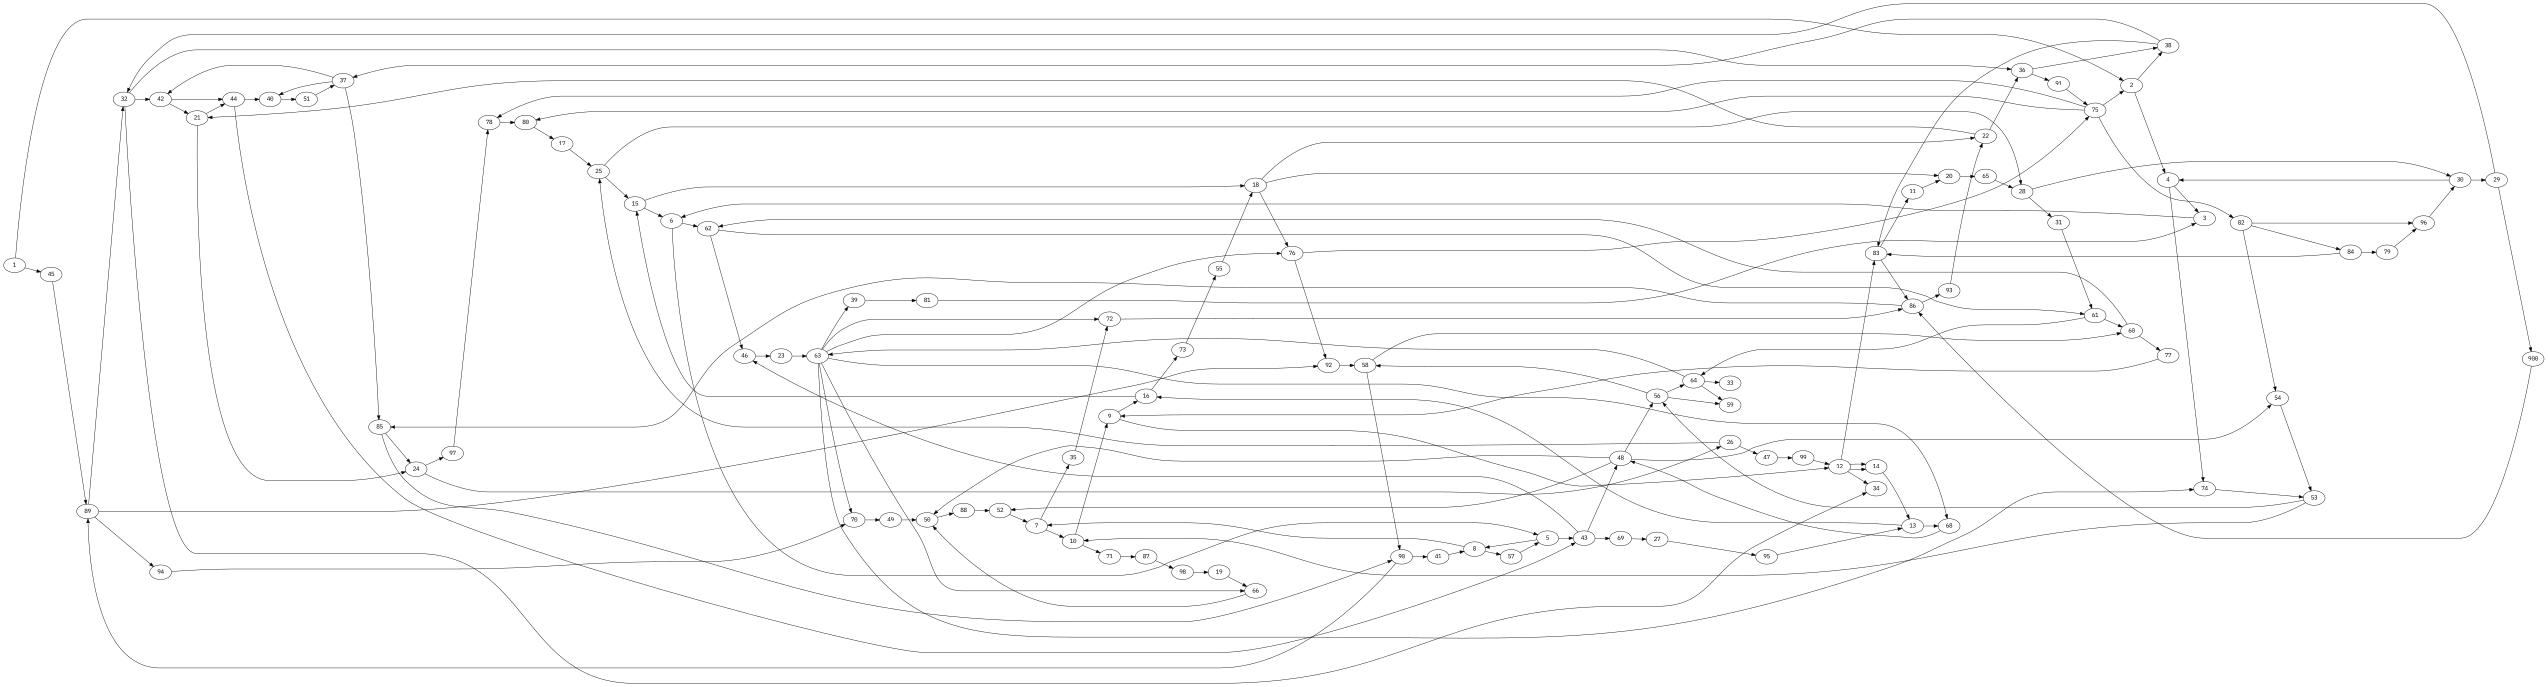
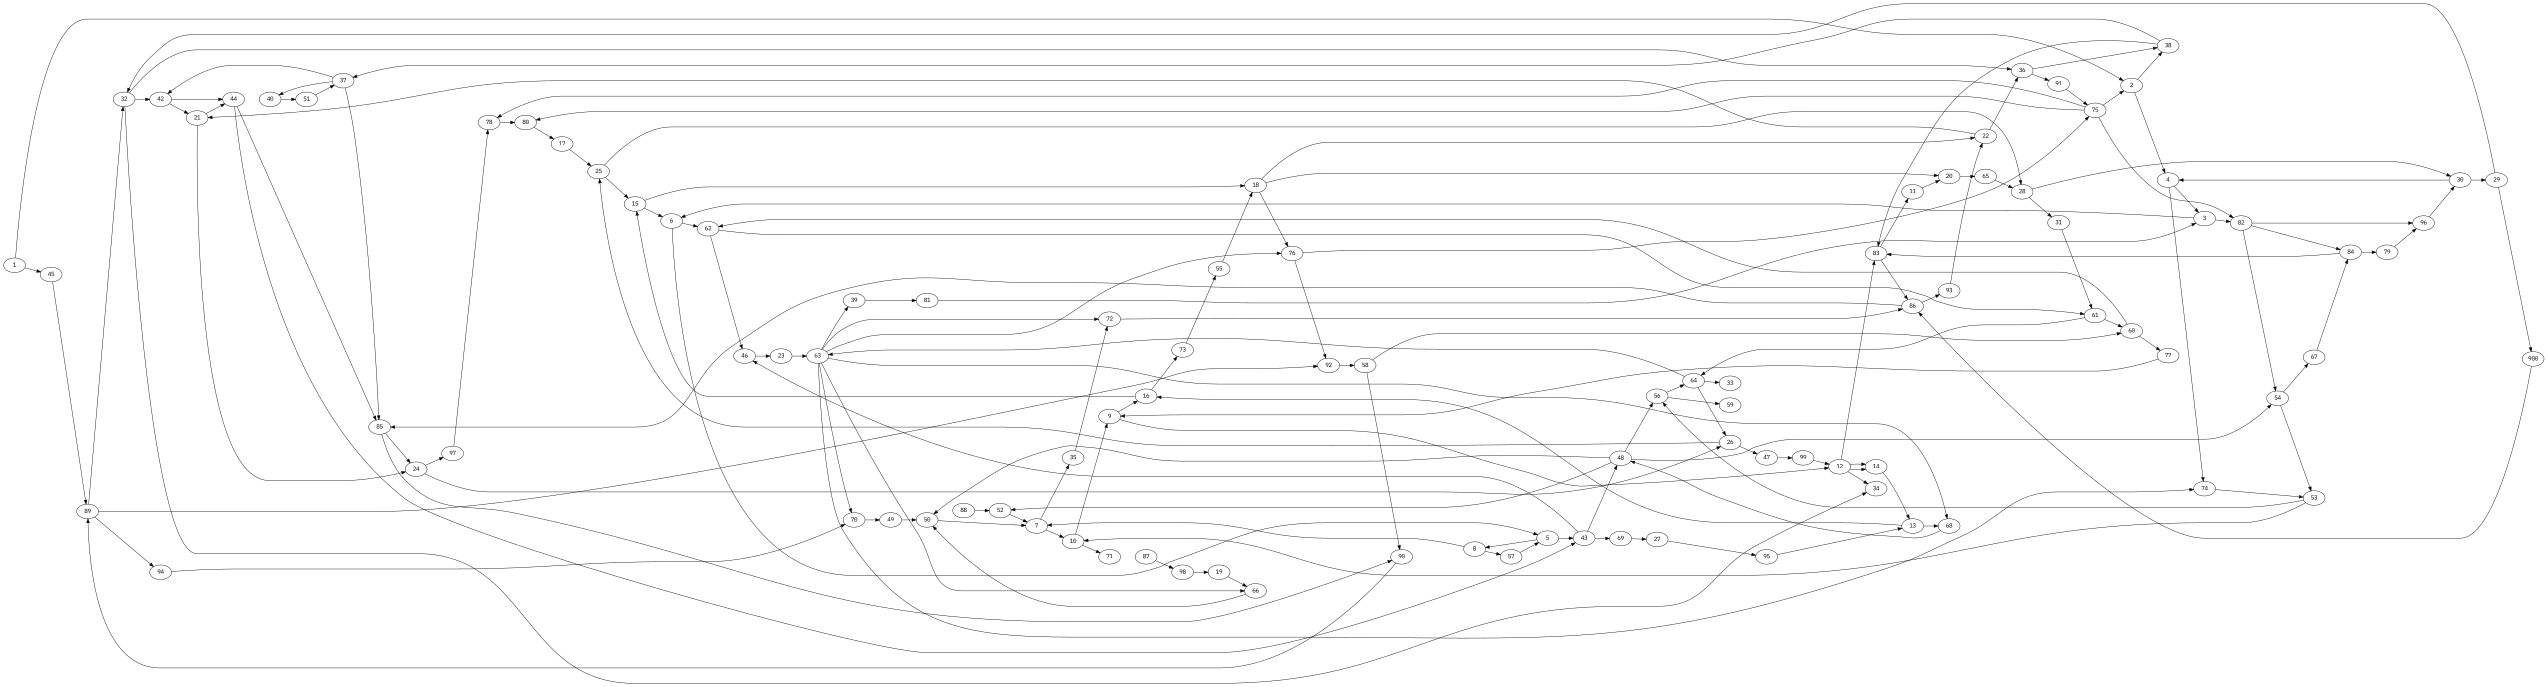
(250, 99) -> (306, 261)
none -> (2221, 221)
none -> (2314, 357)
(1515, 367) -> none
(1710, 392) -> (1711, 410)
(943, 516) -> (980, 523)
(1126, 557) -> none
(1438, 557) -> none
